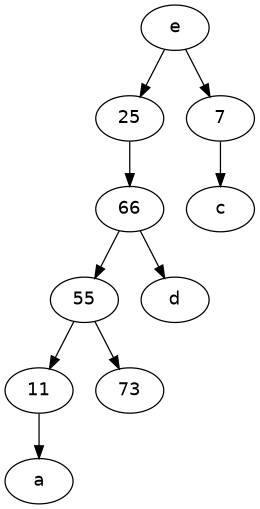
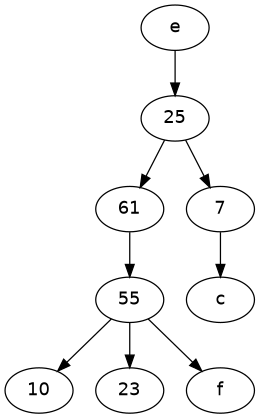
(195, 67) -> (195, 158)
(130, 209) -> (130, 209)
(175, 300) -> none
(39, 391) -> (39, 391)
(130, 391) -> (130, 391)
none -> (220, 391)
(39, 481) -> none
